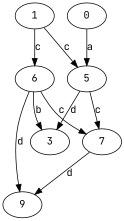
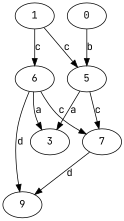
(90, 47) -> (90, 47)
(39, 110) -> (39, 110)
(73, 110) -> (73, 110)
